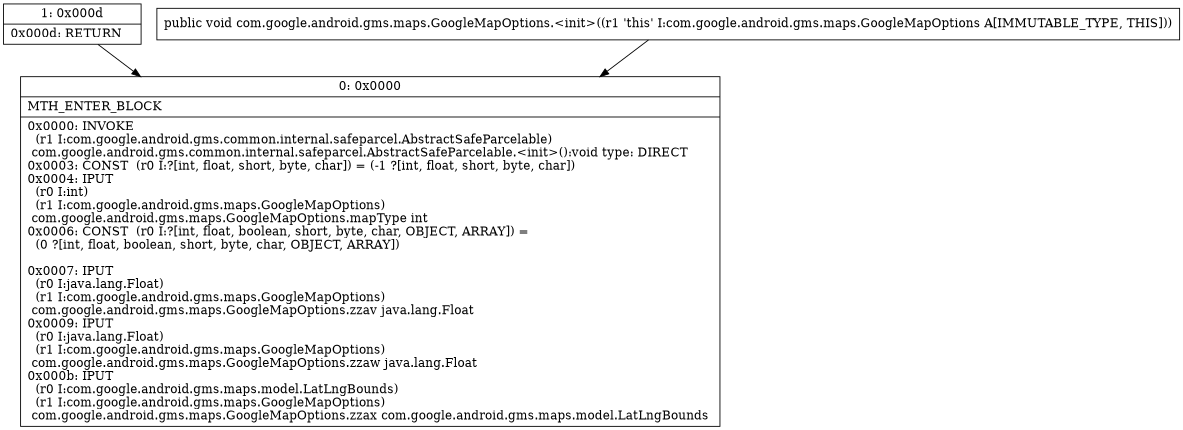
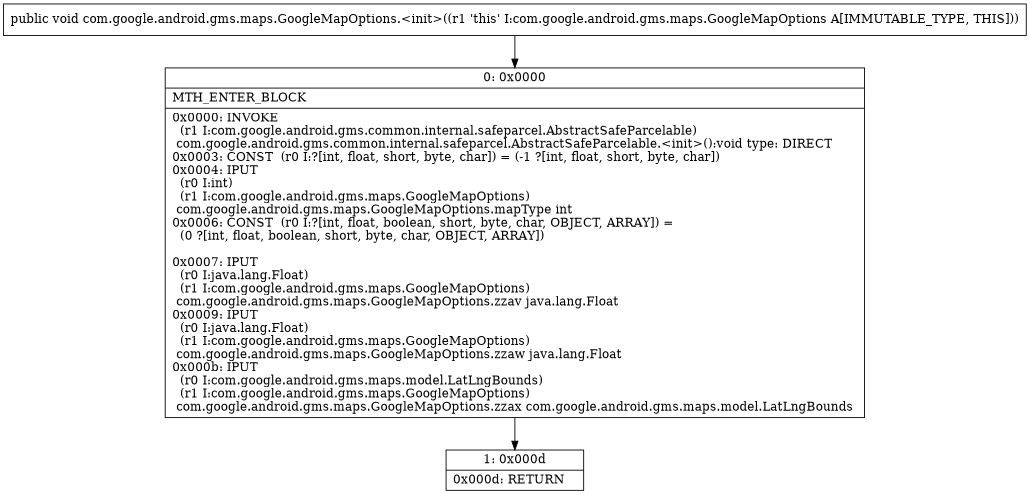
(116, 58) -> (515, 430)
